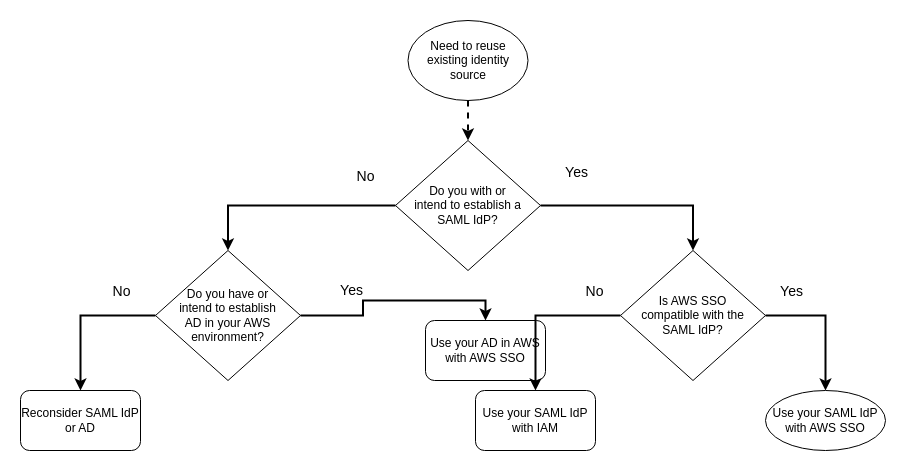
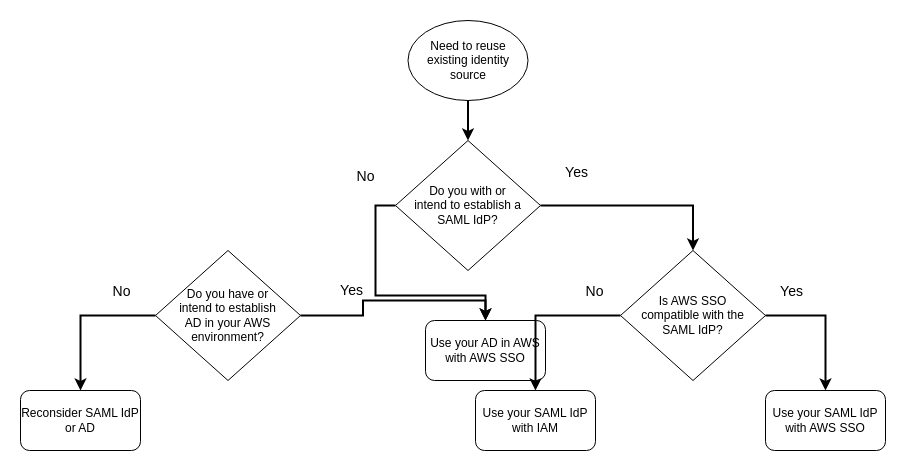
(468, 113) -> (468, 113)
(285, 206) -> (386, 296)
(826, 421) -> (826, 421)
